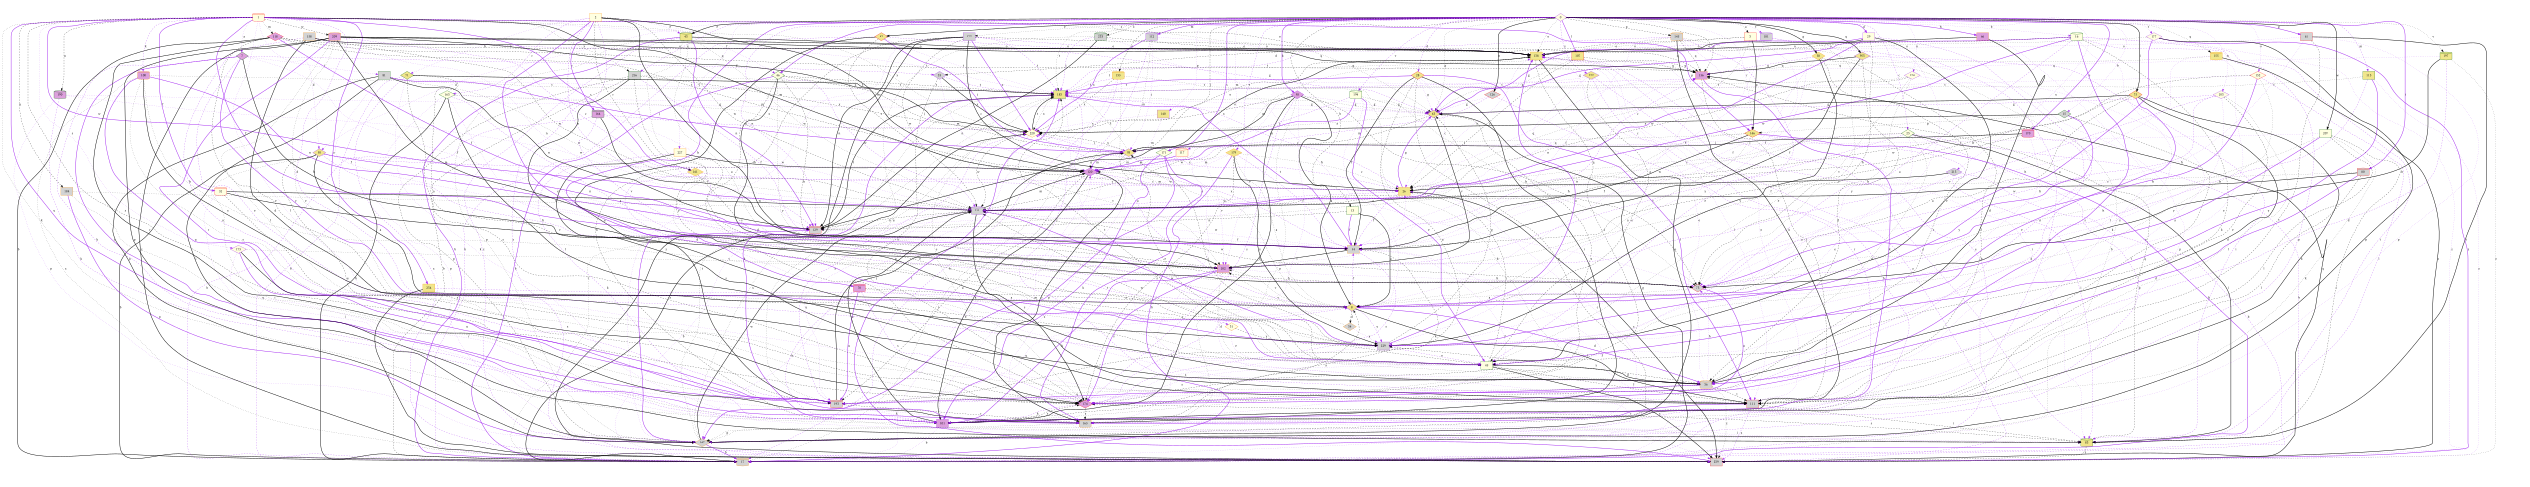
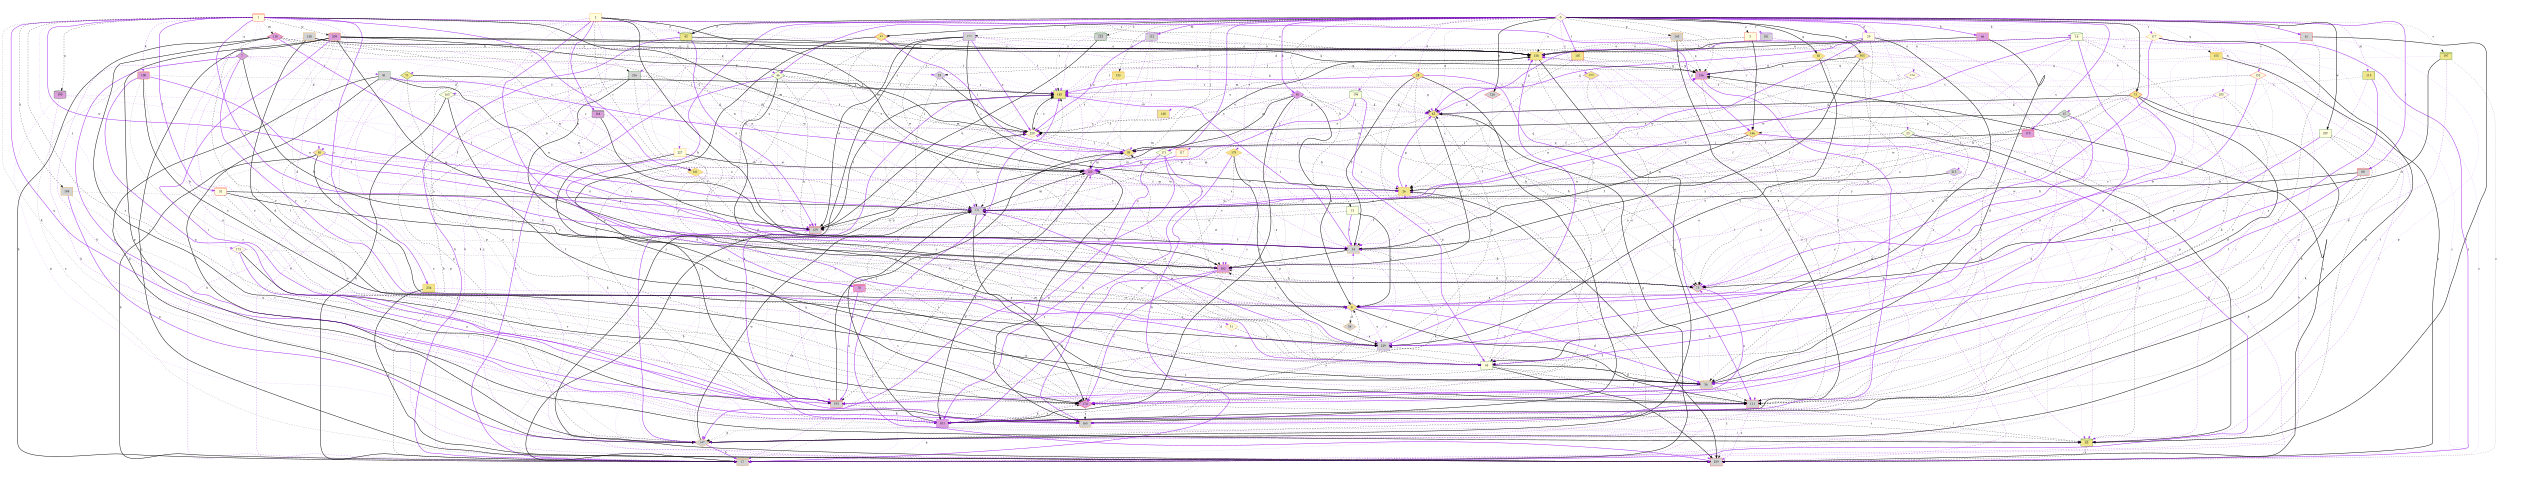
(2154, 37) -> (2154, 37)
none -> (1454, 202)
(1434, 355) -> none
